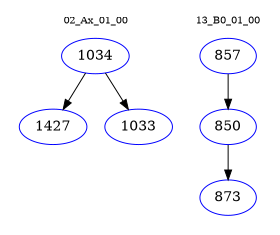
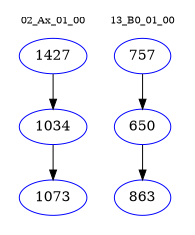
(228, 56) -> (143, 56)
(77, 87) -> (53, 87)
(139, 127) -> (53, 198)
(228, 127) -> (143, 127)
(228, 198) -> (143, 198)
